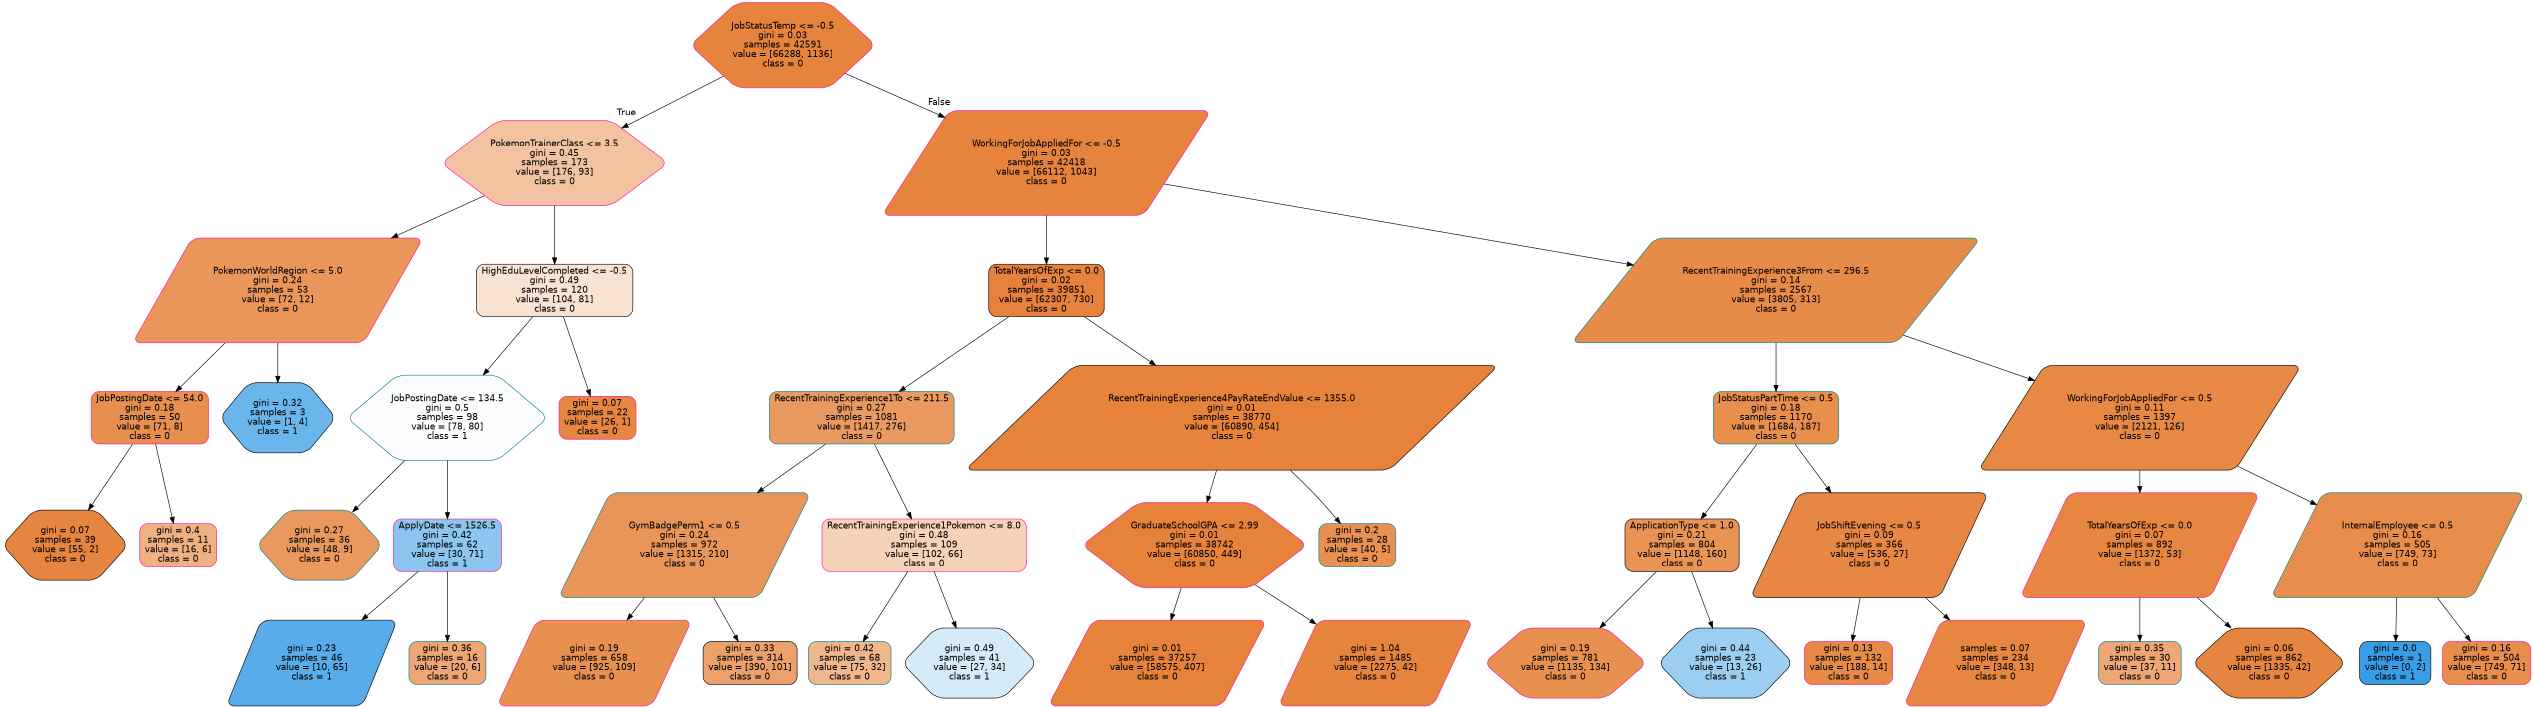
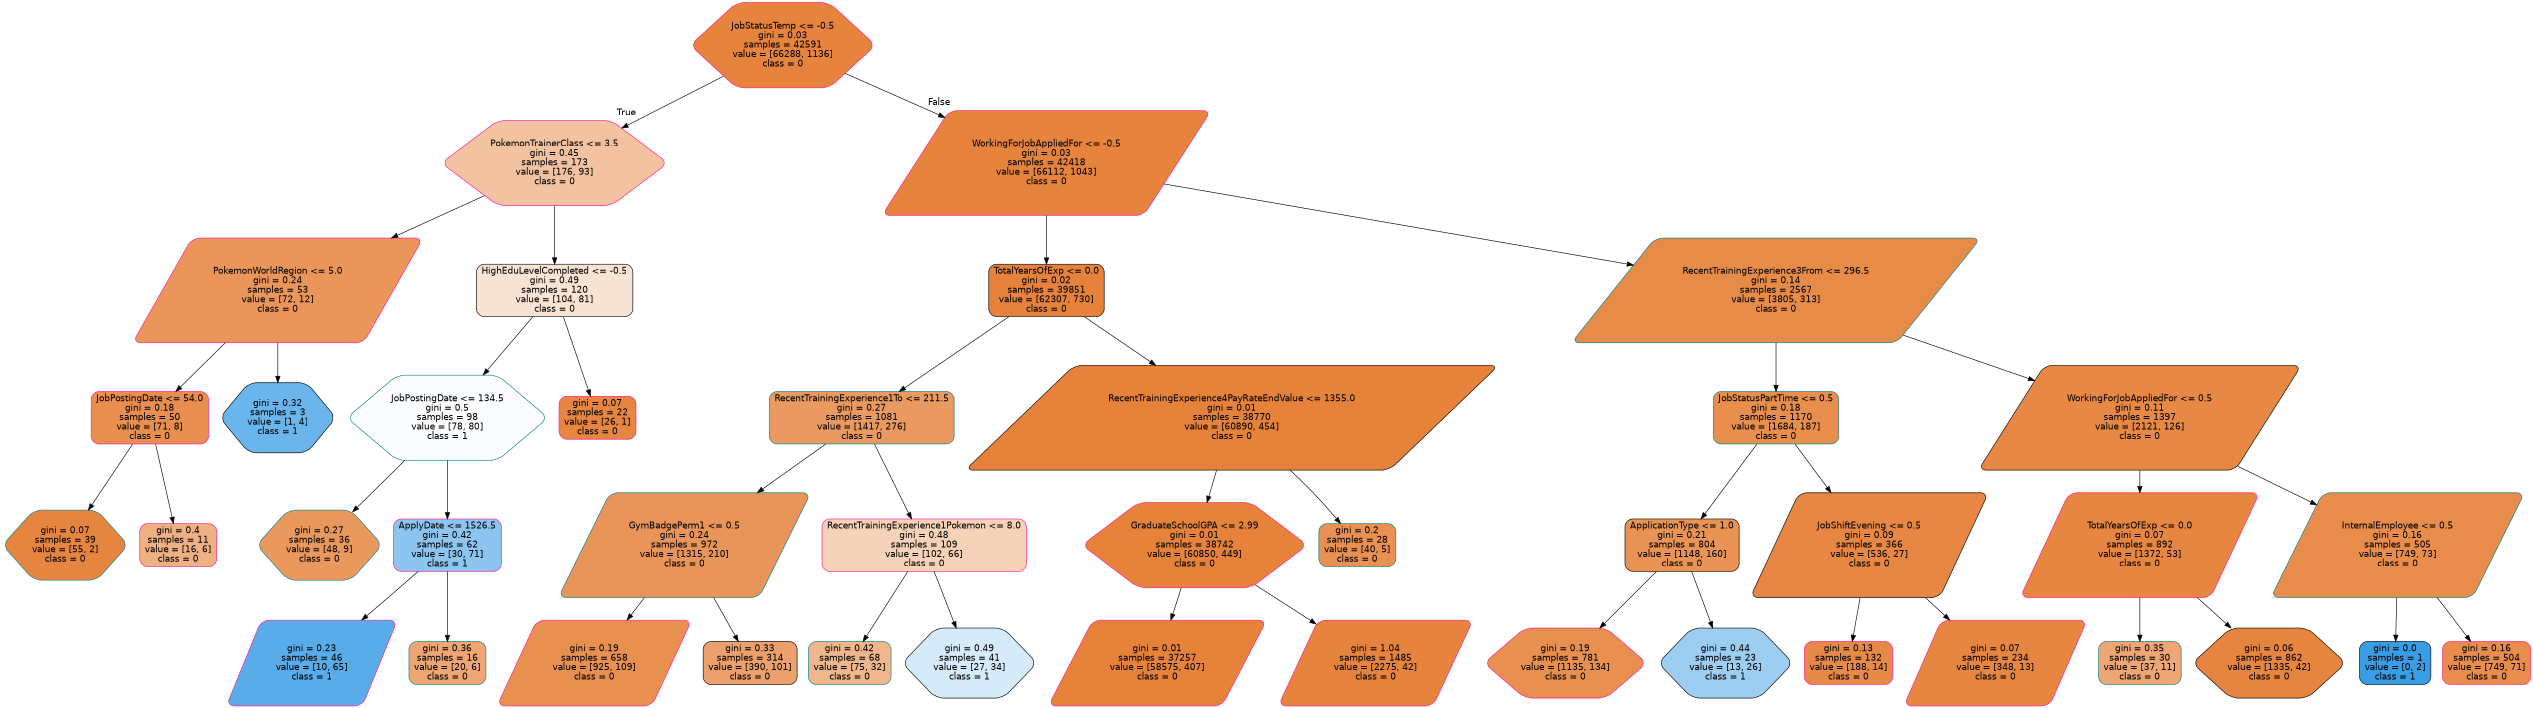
(65, 545) -> (65, 545)
(312, 663) -> (312, 663)
(1995, 663) -> (1995, 663)
